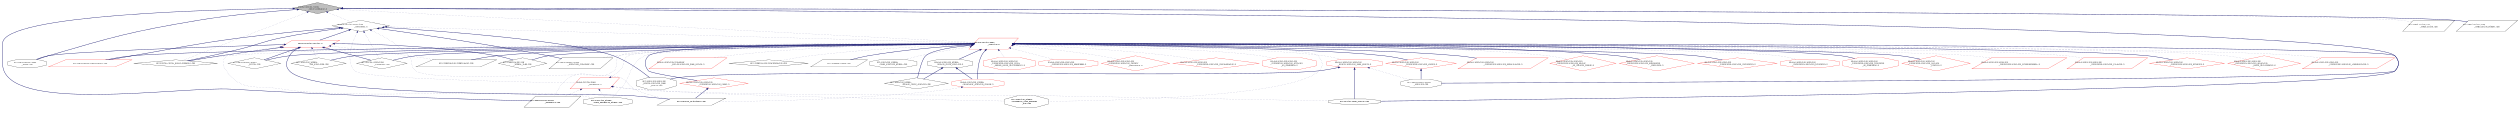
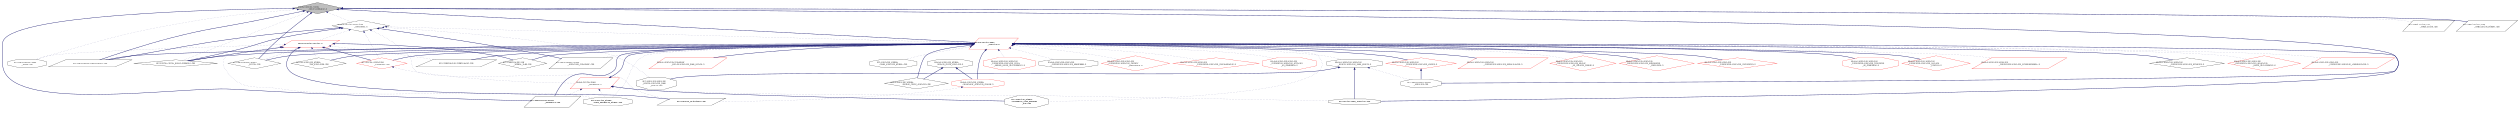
(165, 26) -> (165, 26)
(657, 26) -> (657, 26)
none -> (200, 31)
none -> (284, 35)
(334, 35) -> (334, 35)
(520, 39) -> (520, 39)
(619, 45) -> (619, 45)
(787, 47) -> (787, 47)
(830, 48) -> (830, 48)
(160, 49) -> (160, 49)
(642, 52) -> (642, 52)
(281, 54) -> (281, 54)
(969, 55) -> none
(90, 63) -> (90, 63)
(319, 63) -> (319, 63)
(382, 63) -> (382, 63)
(769, 63) -> none
(839, 63) -> none
(1068, 63) -> (1068, 63)
(1355, 63) -> (1355, 63)
(1810, 63) -> none
(2107, 63) -> none
(2187, 63) -> (2187, 63)
(445, 79) -> (484, 79)
(714, 83) -> none
(916, 83) -> (916, 83)
(809, 97) -> (809, 97)
(1355, 102) -> (1355, 102)
